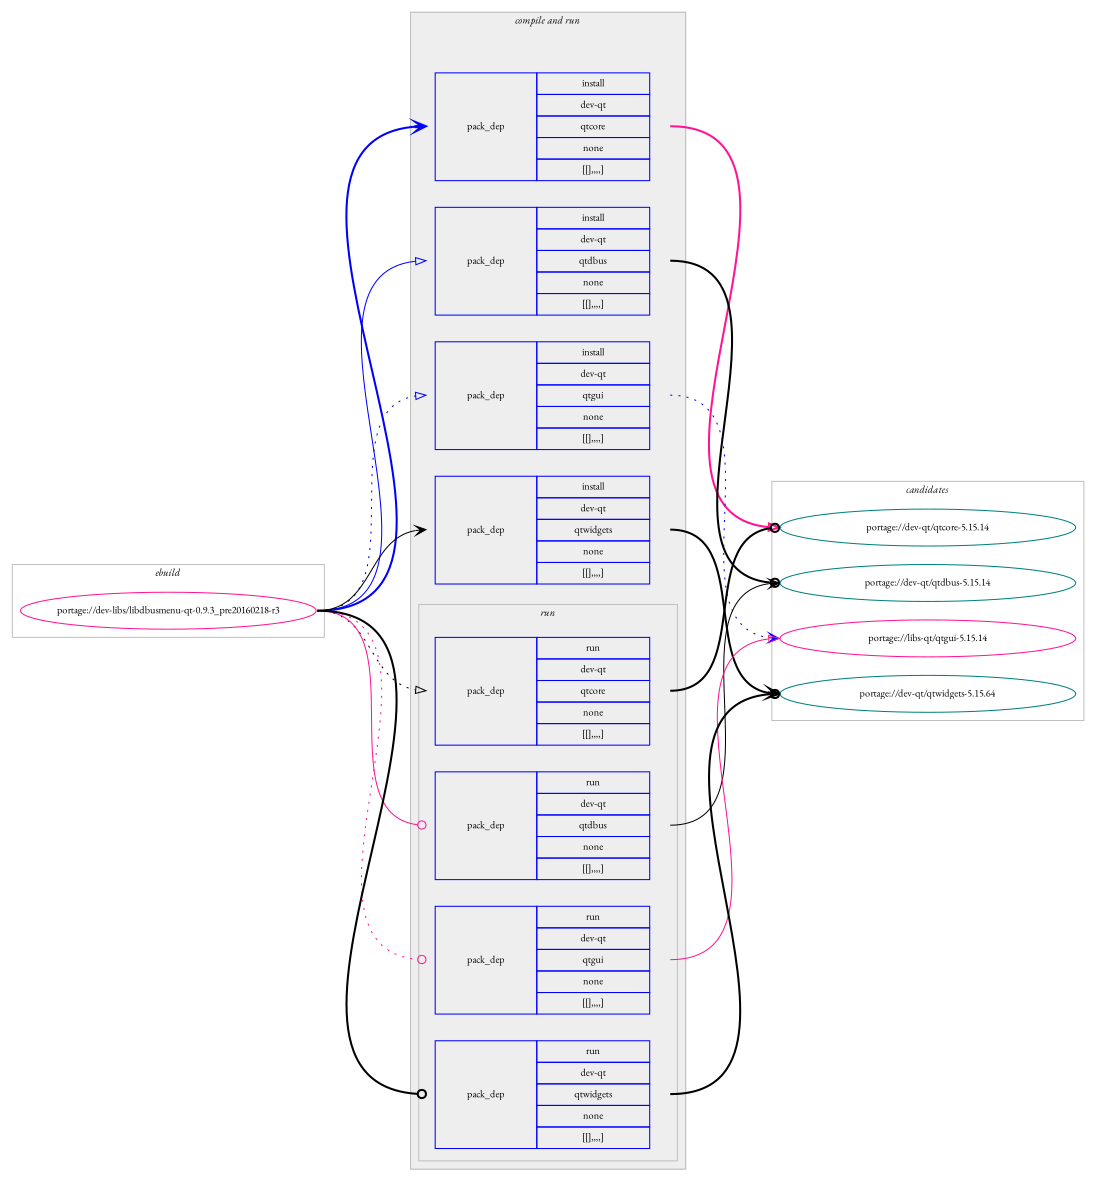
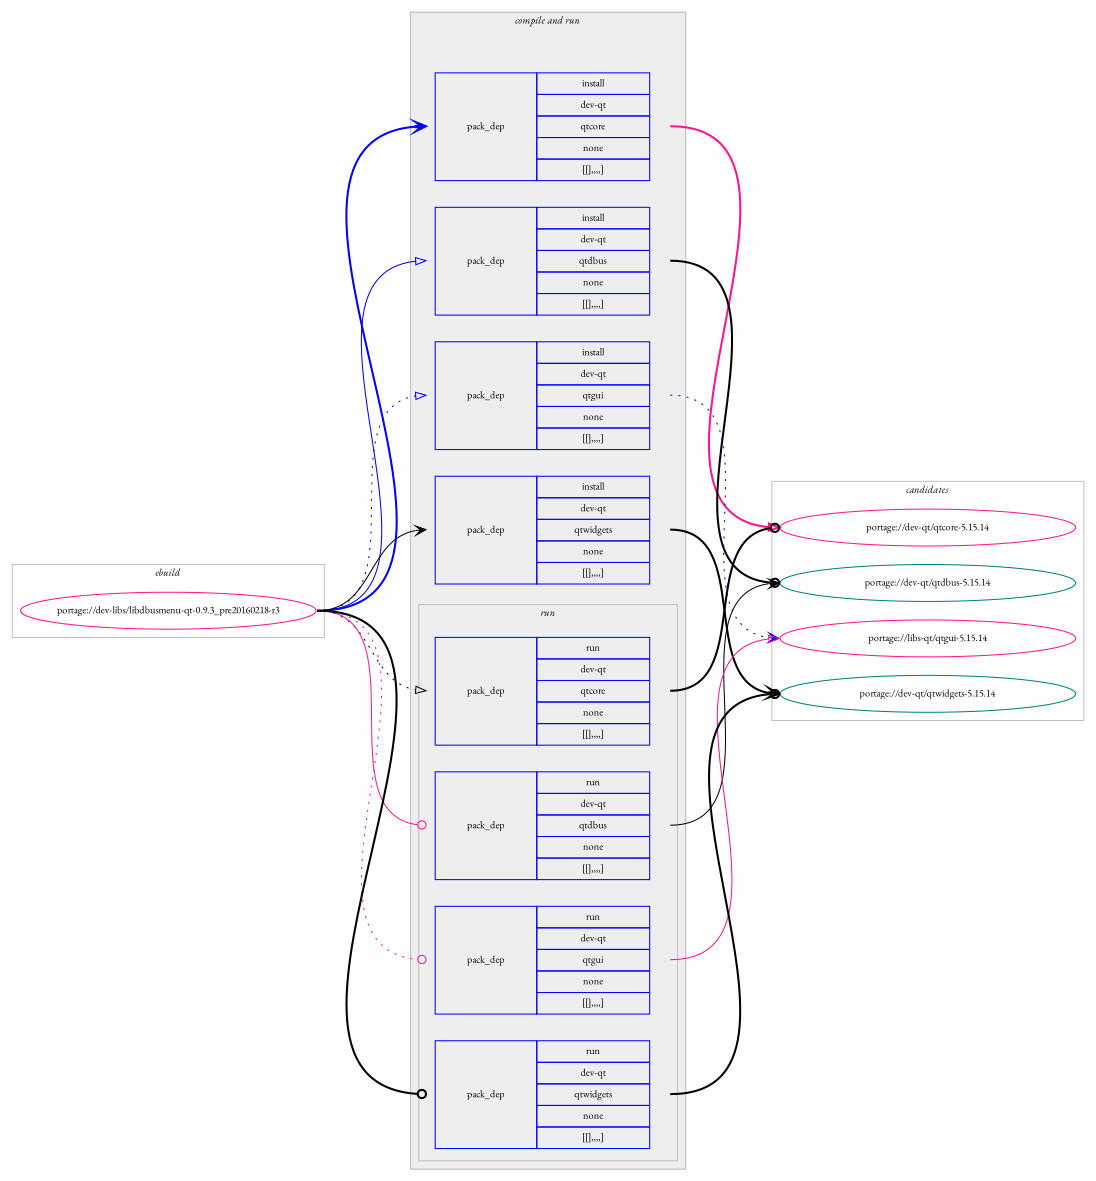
(928, 528) -> (928, 528)
(928, 694) -> (928, 694)
